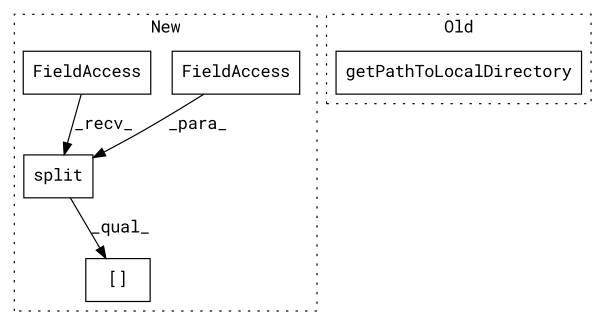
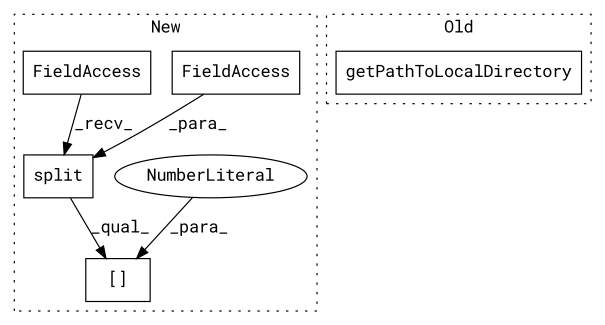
none -> (211, 176)
